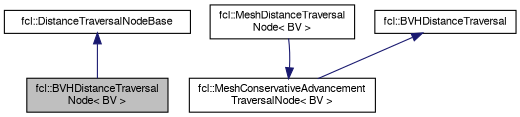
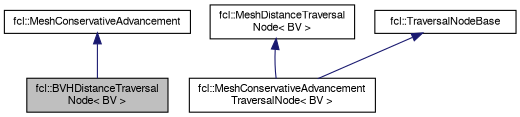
(97, 22) -> (97, 22)
(445, 22) -> (445, 22)
(290, 53) -> (275, 64)
